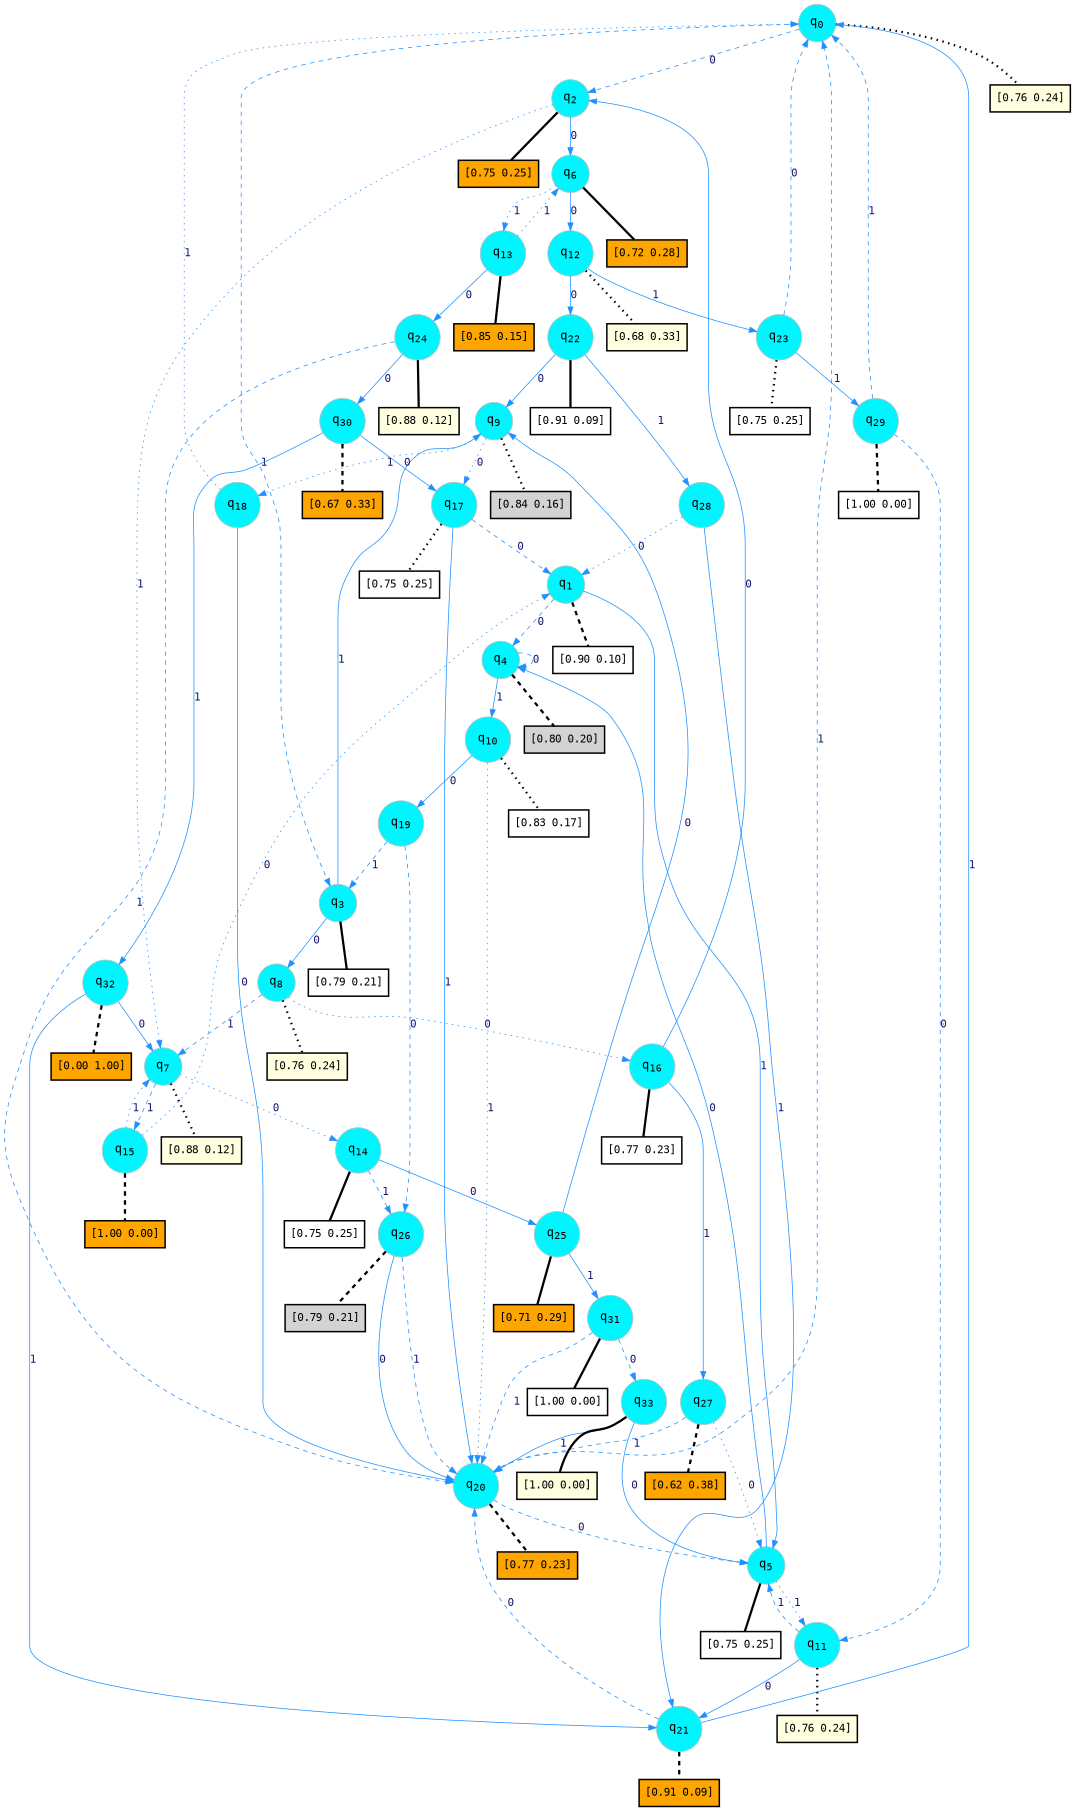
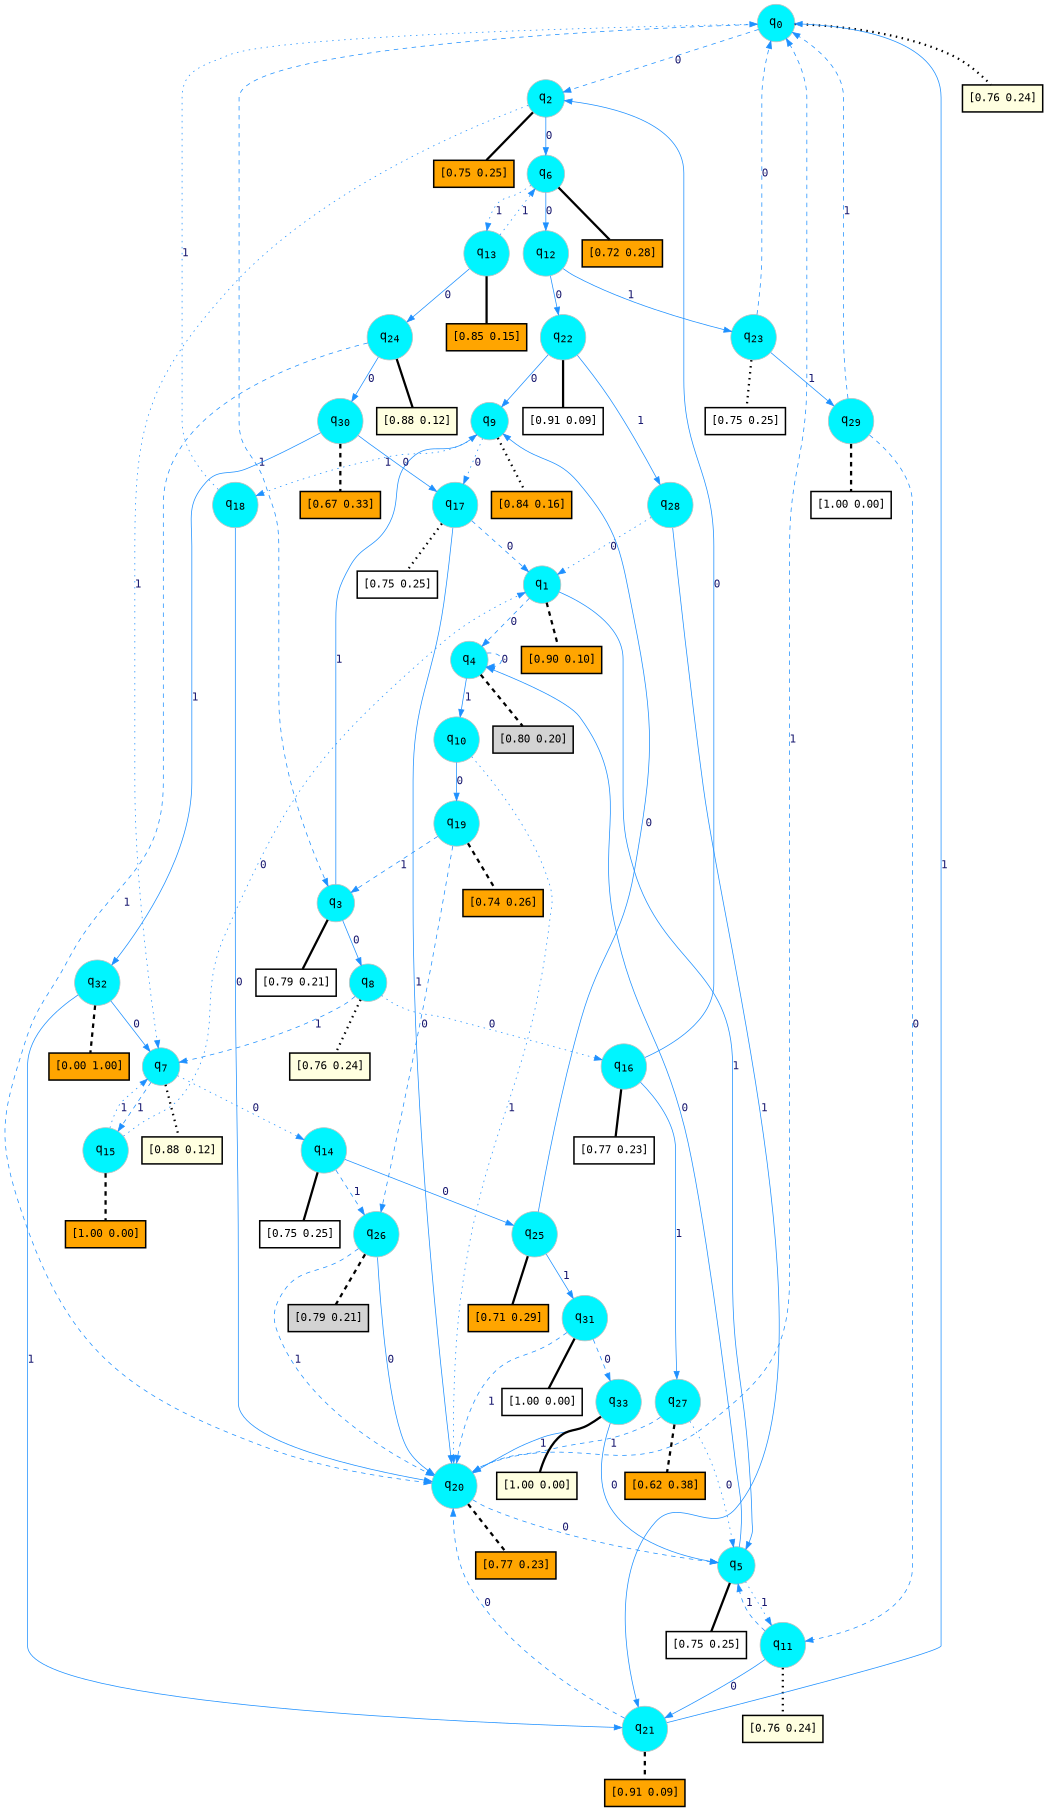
(647, 337) -> none
(531, 505) -> (532, 505)
(593, 660) -> (562, 660)
(549, 823) -> none
none -> (503, 903)
